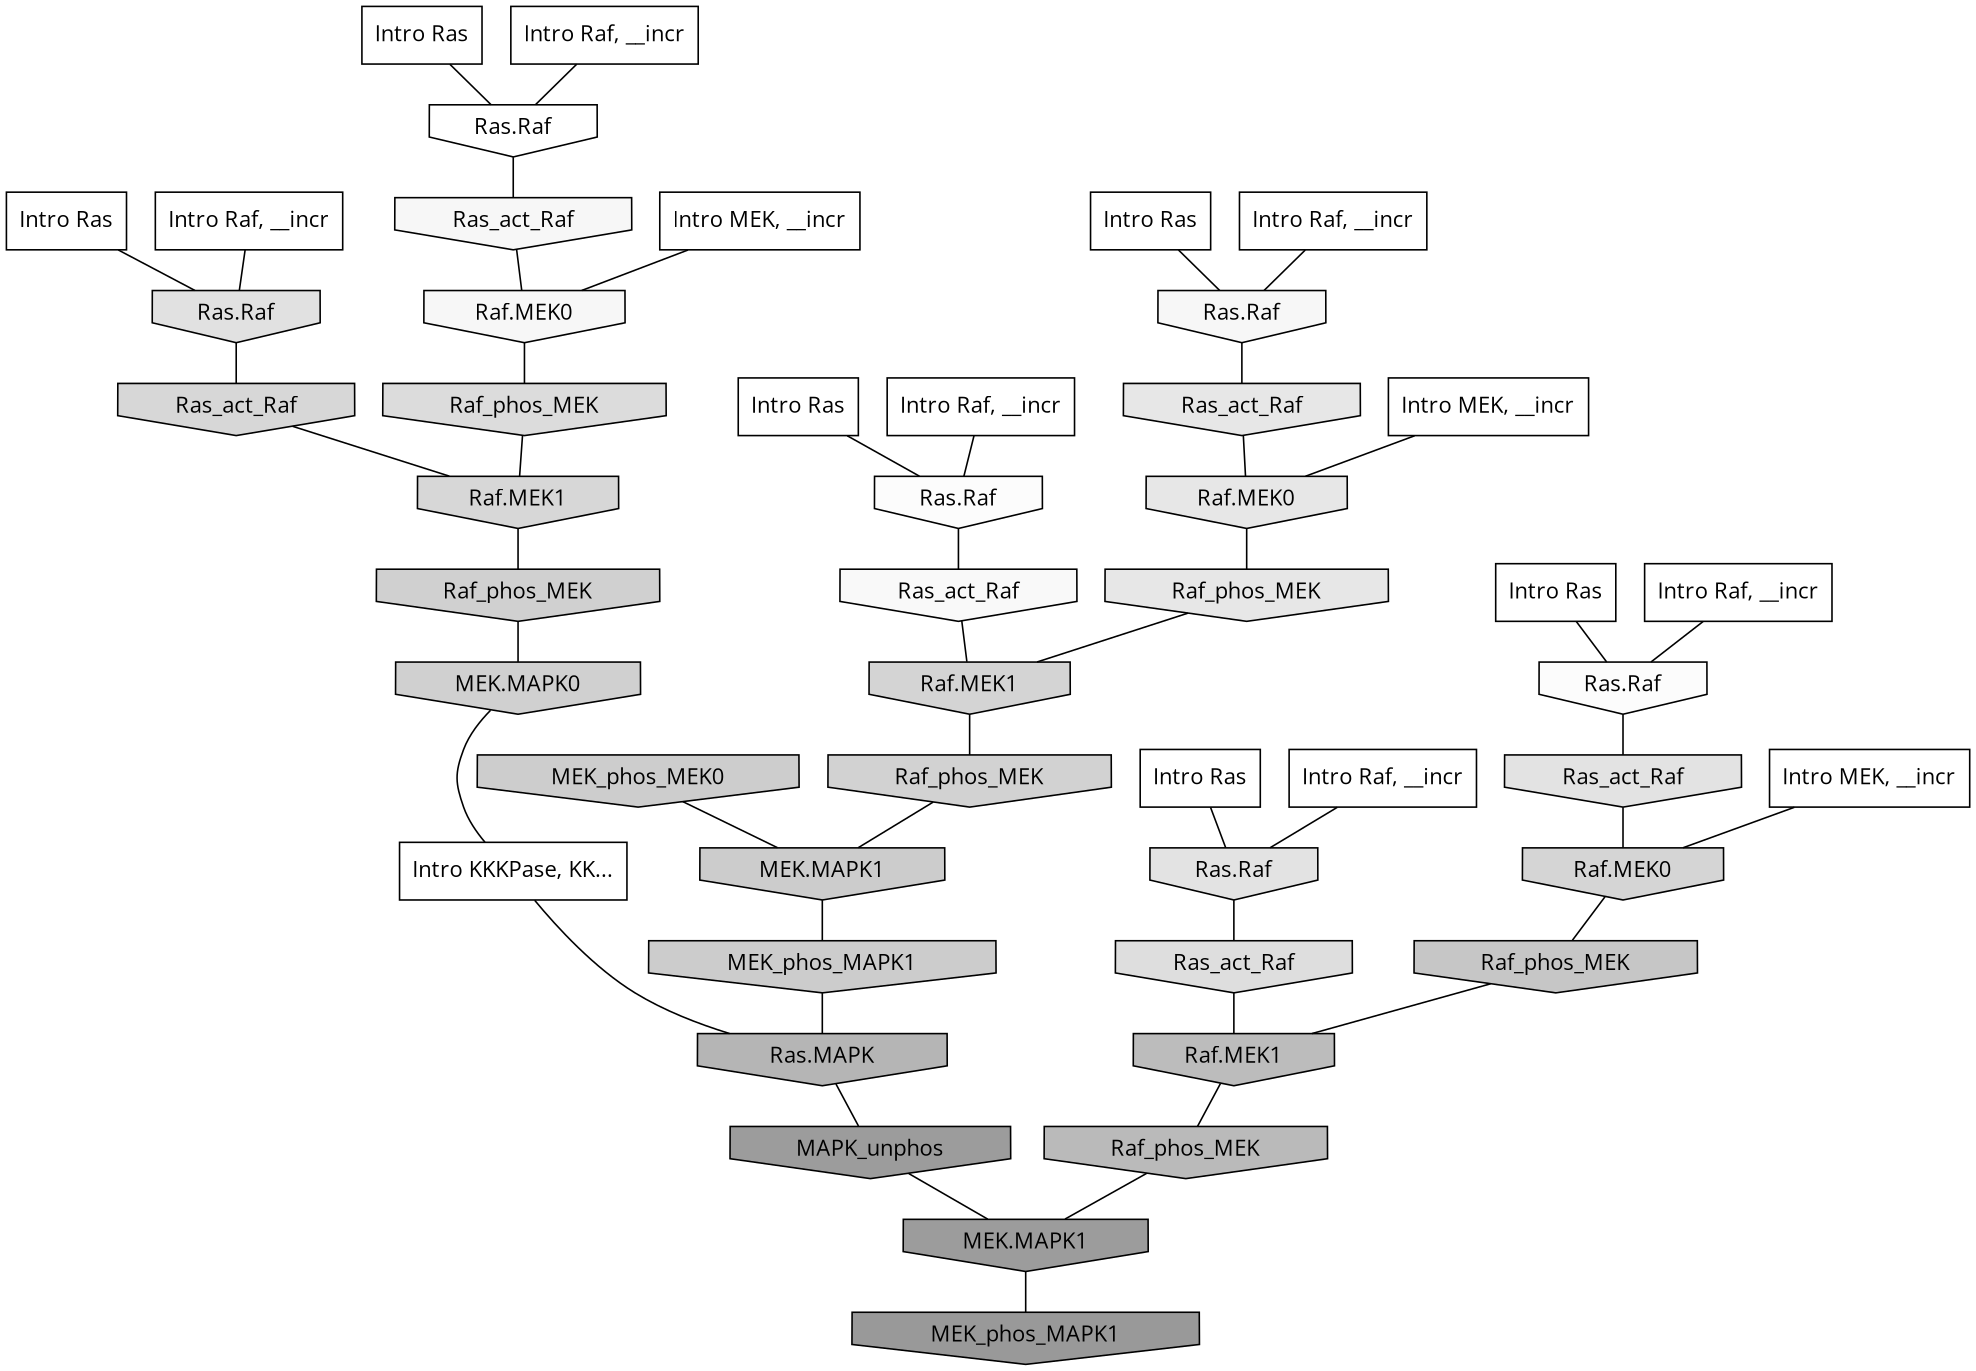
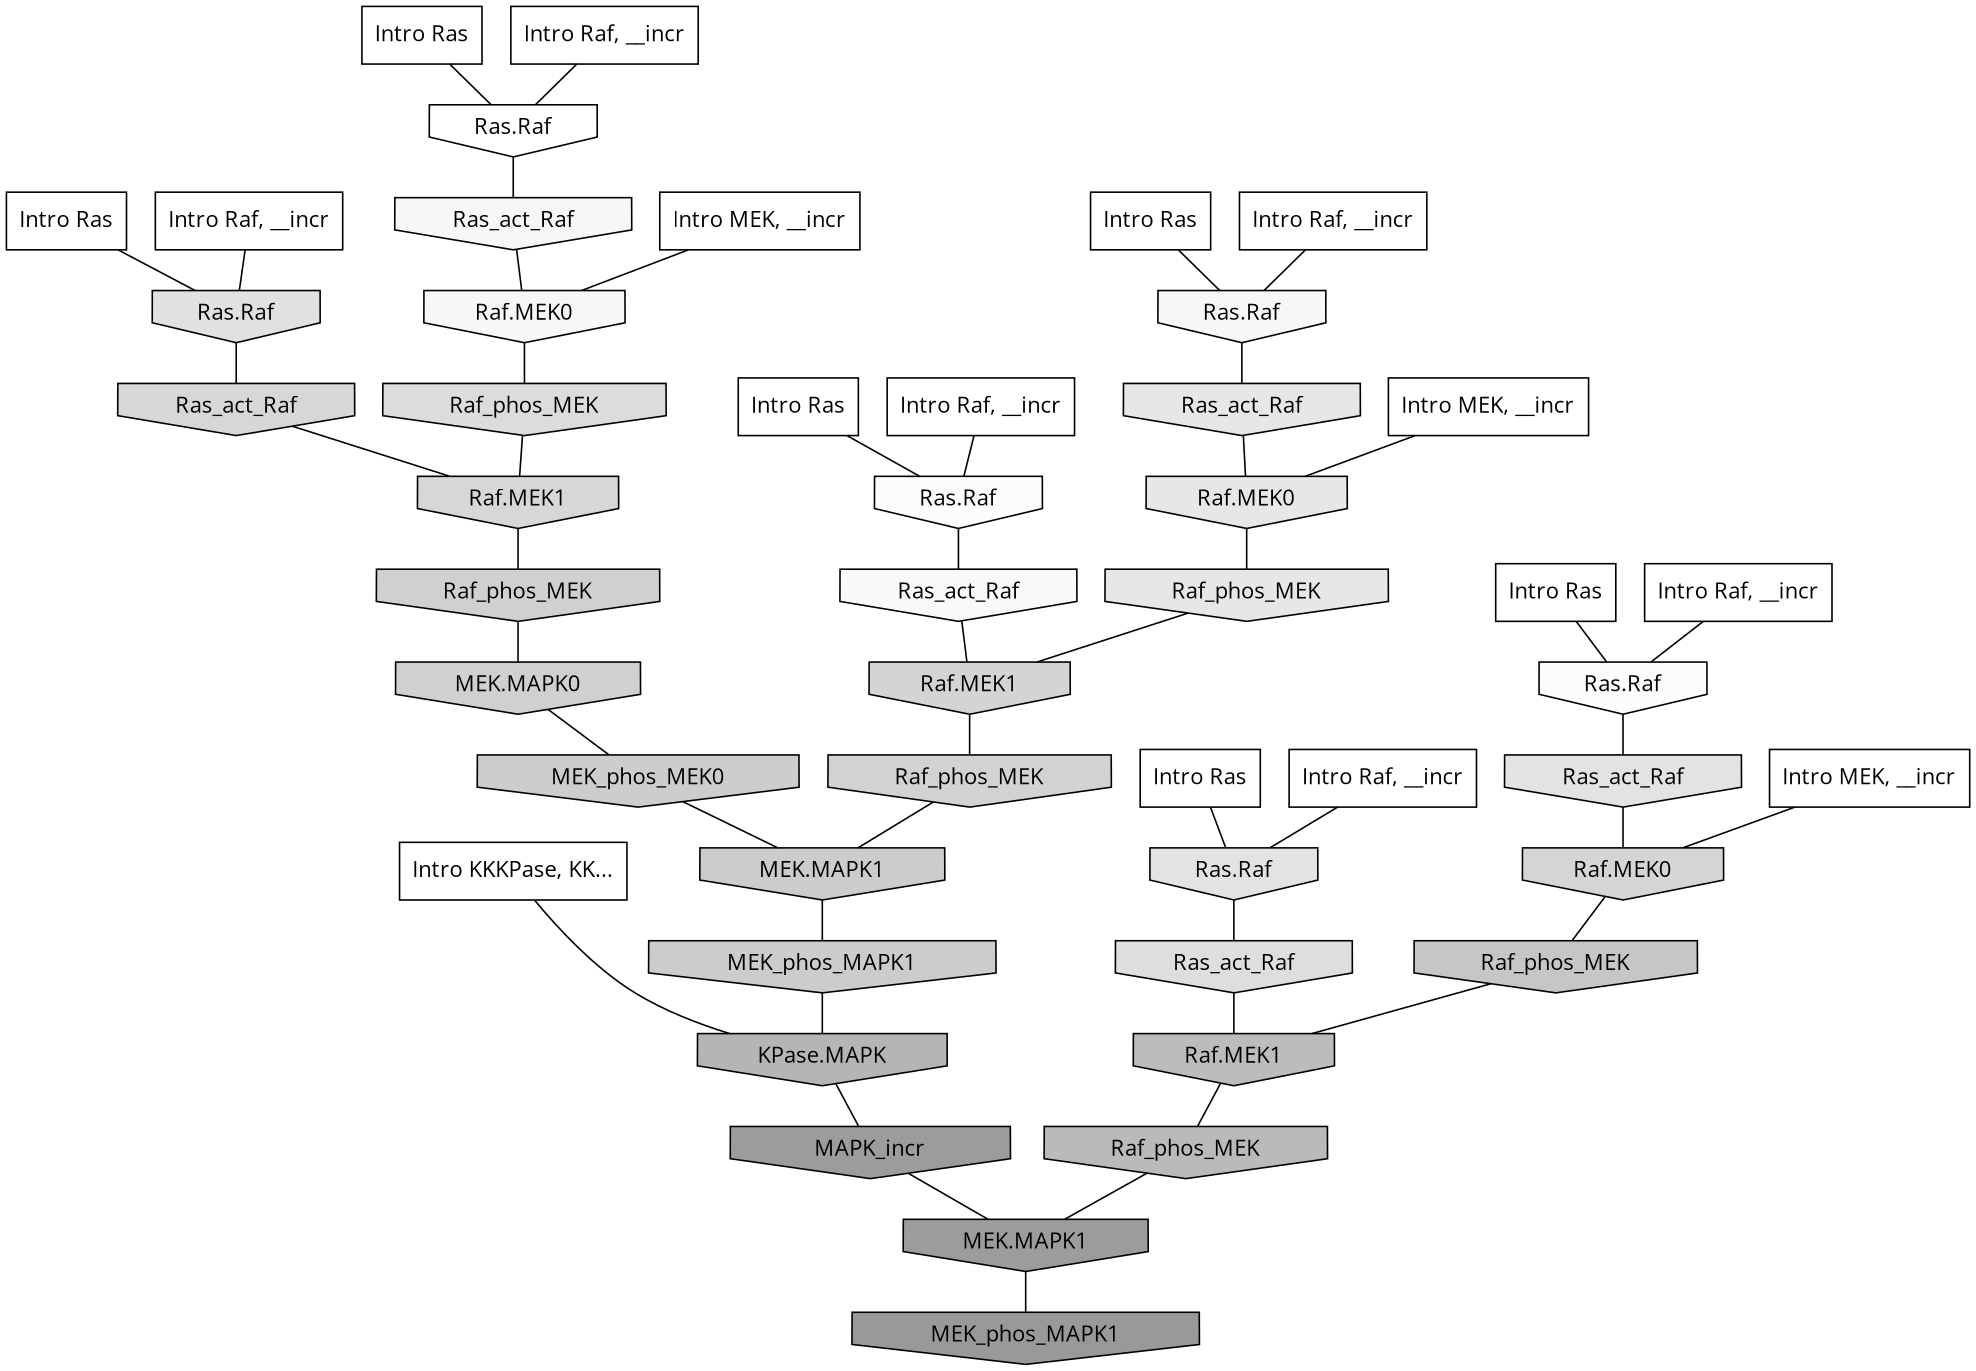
(457, 775) -> (579, 732)
(822, 1057) -> (822, 1057)
(870, 1150) -> (870, 1150)
